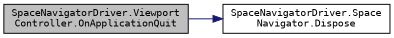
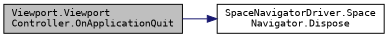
(96, 19) -> (93, 19)
